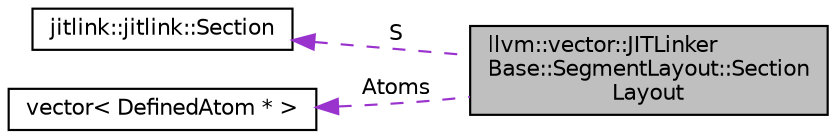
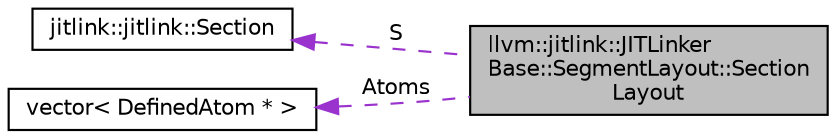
(649, 70) -> (649, 70)
